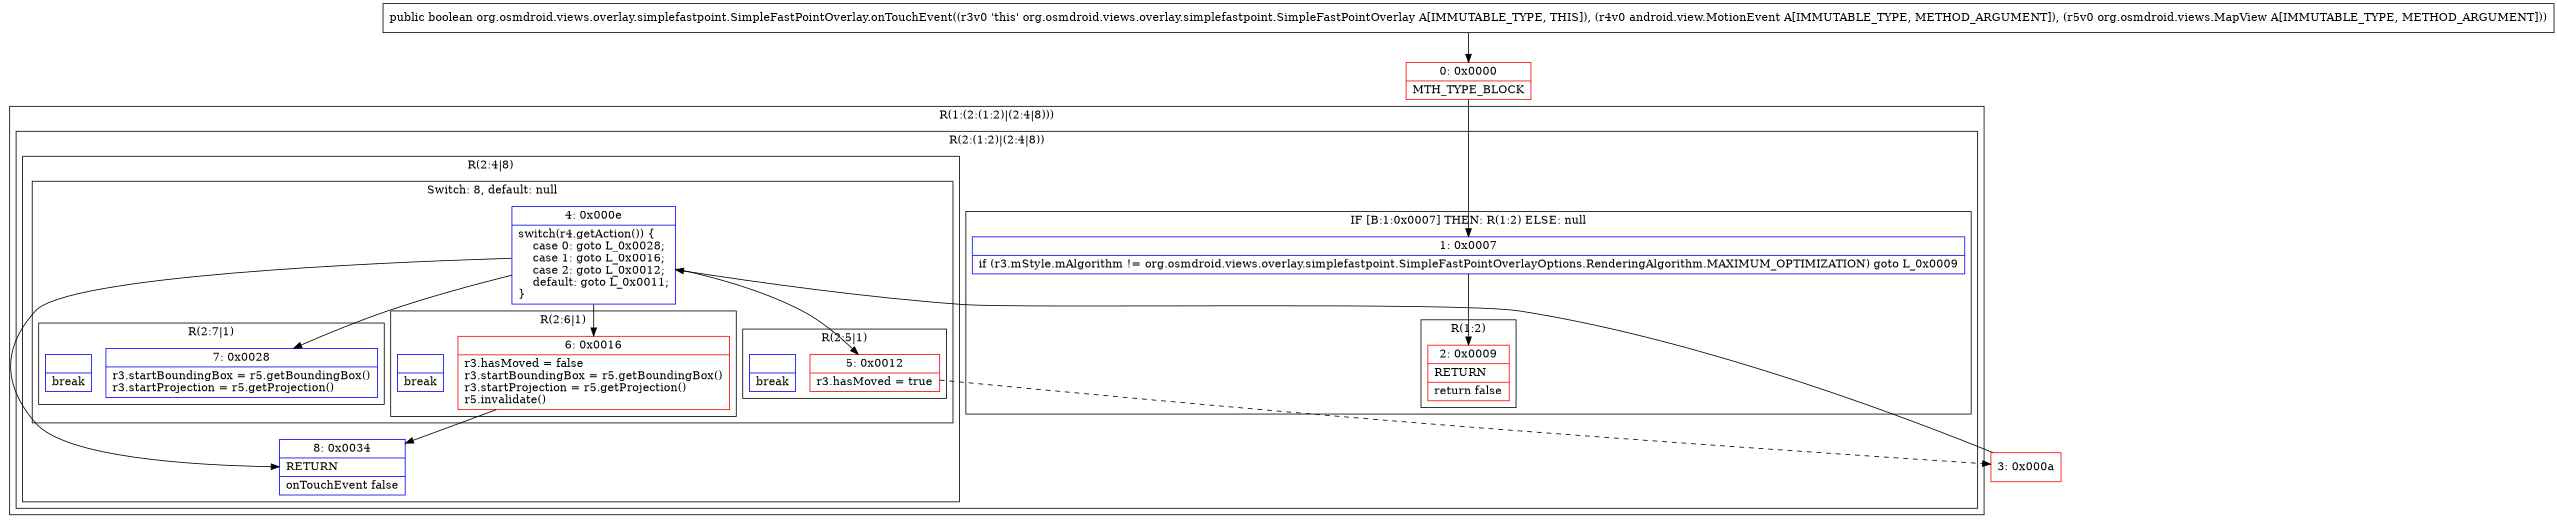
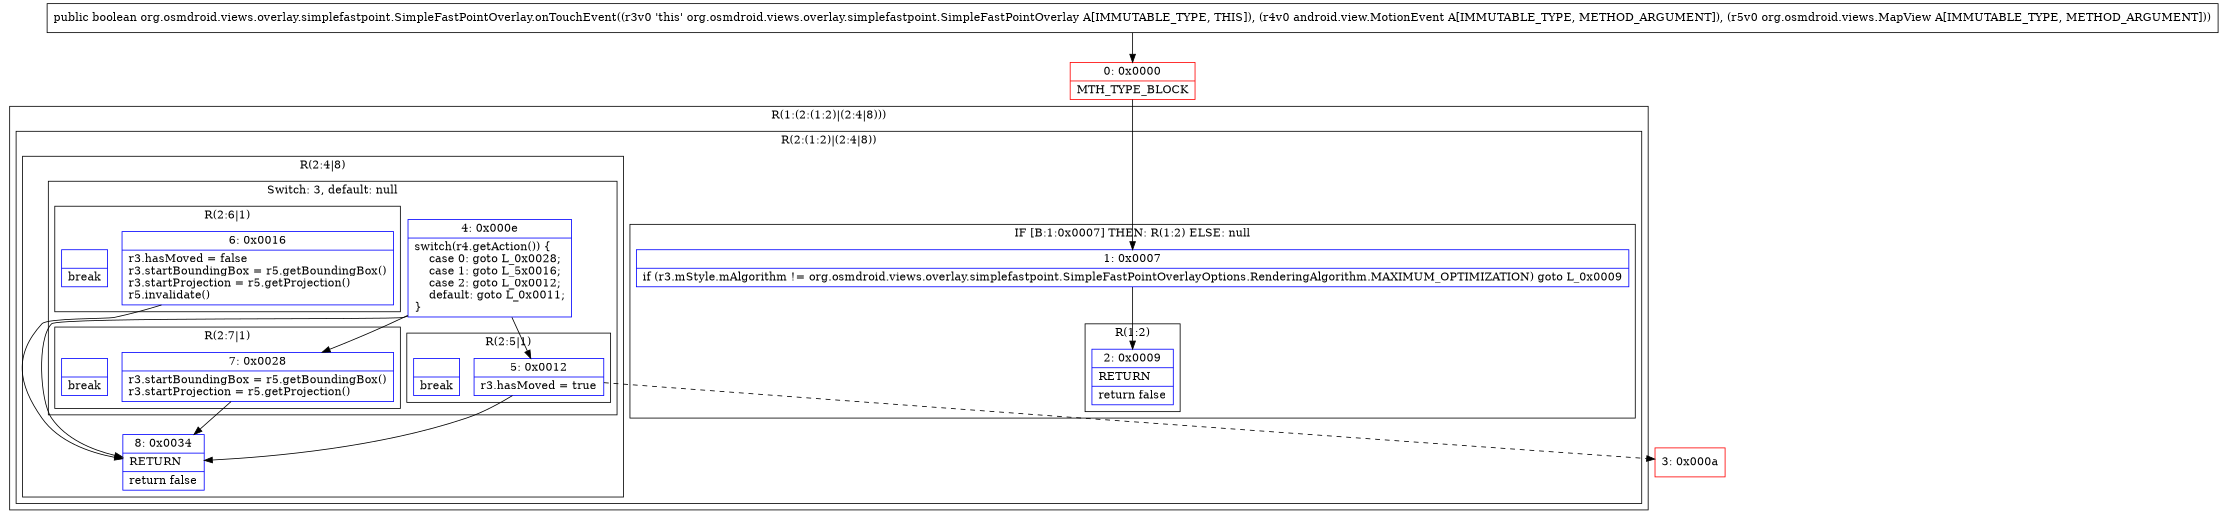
(493, 191) -> (333, 191)
(592, 258) -> (488, 271)
(1348, 306) -> none
(594, 316) -> none
(594, 373) -> (258, 268)
(875, 373) -> (539, 377)
(1469, 373) -> (1133, 377)
none -> (210, 420)
none -> (366, 443)
(342, 485) -> (164, 481)
